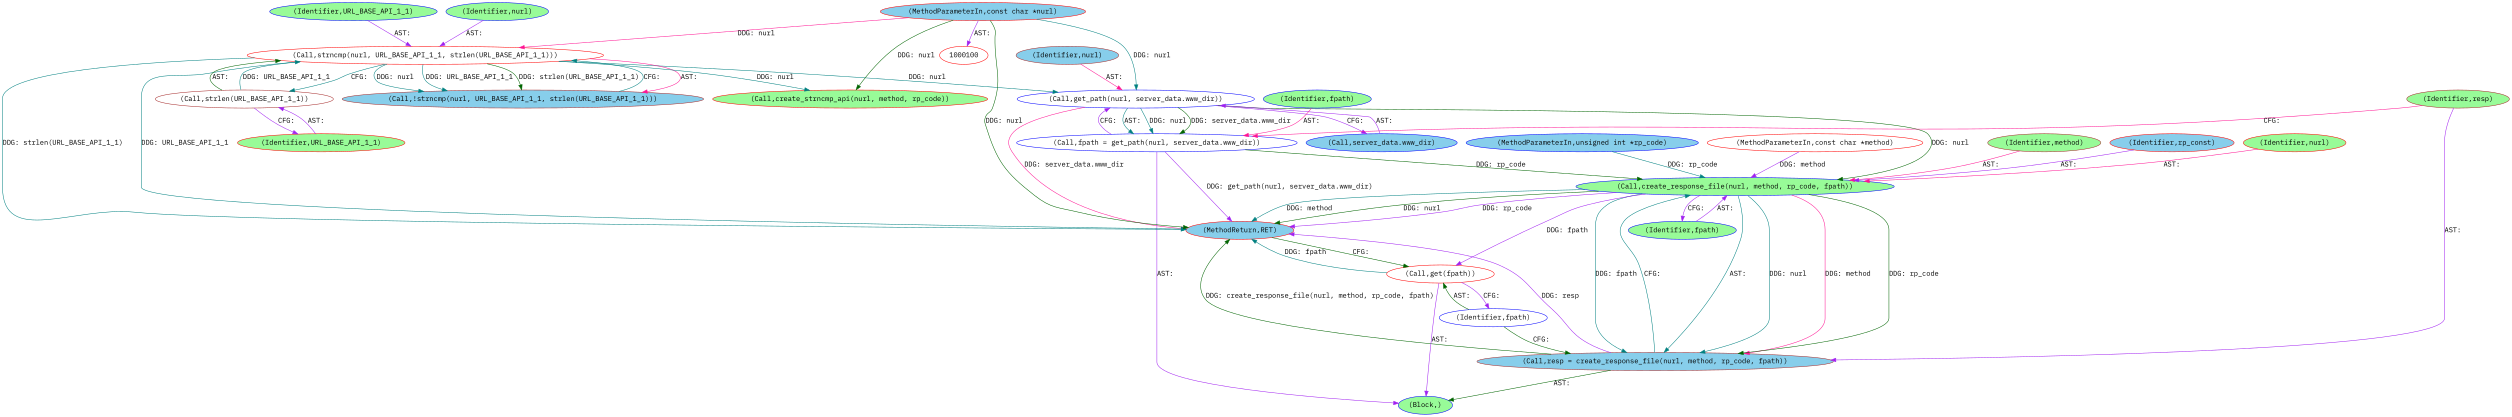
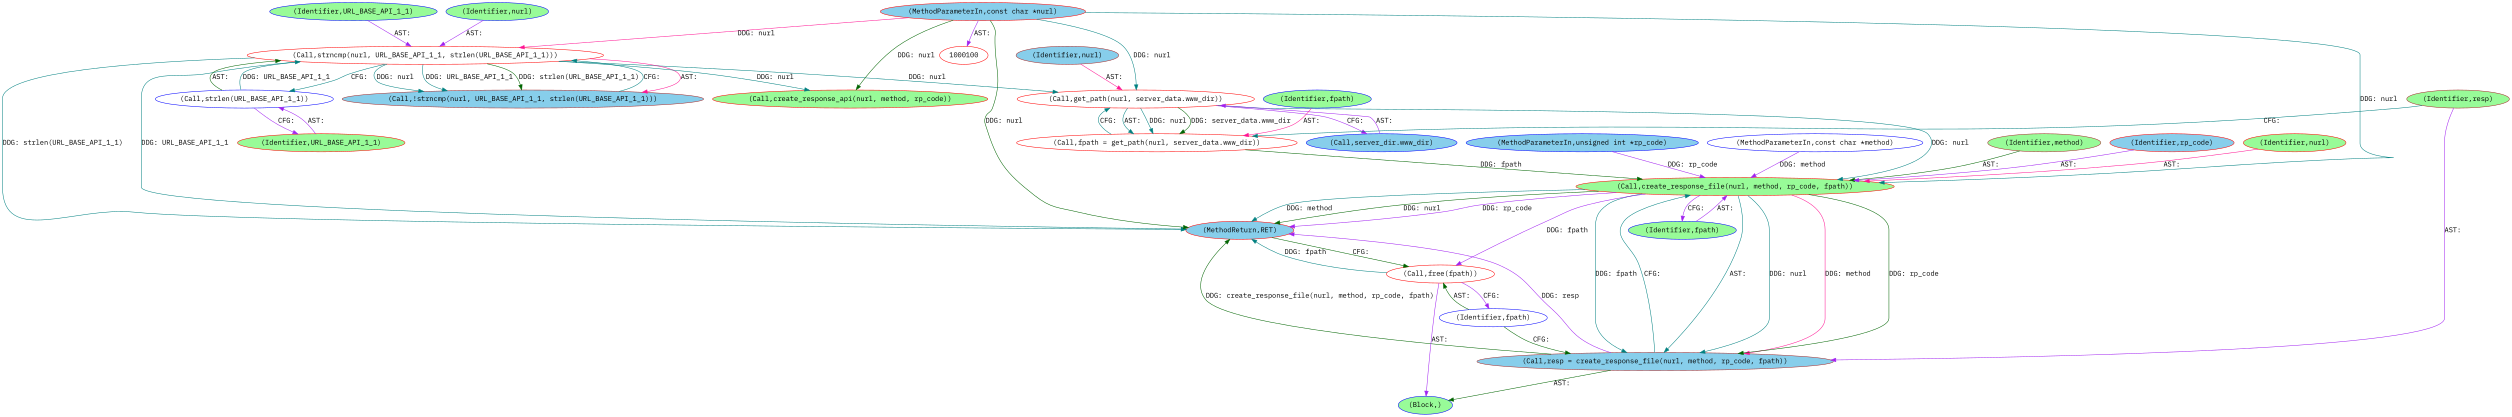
none -> (2042, 28)
(244, 99) -> (244, 99)
(850, 99) -> (850, 99)
(1136, 99) -> (1136, 99)
(1629, 112) -> (1629, 112)
(1099, 124) -> (1099, 124)
(1840, 129) -> (1840, 129)
(1157, 143) -> (1157, 143)
(1382, 143) -> (1382, 143)
(1815, 143) -> (1815, 143)
(2172, 143) -> (2172, 143)
(1656, 164) -> (1656, 164)
(1501, 165) -> (1501, 165)
(1938, 170) -> (1938, 170)
(1045, 185) -> none
(1197, 185) -> none
(1735, 187) -> (1735, 187)
(1440, 274) -> (1440, 274)
(1169, 372) -> none
